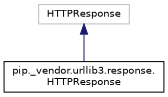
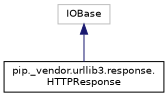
(84, 14) -> (84, 14)
